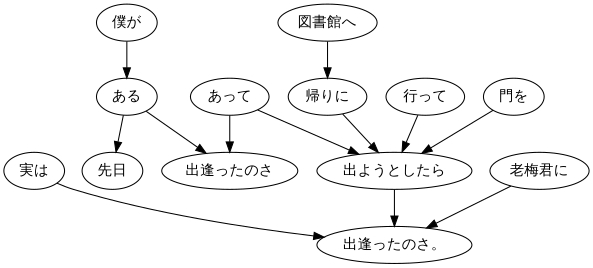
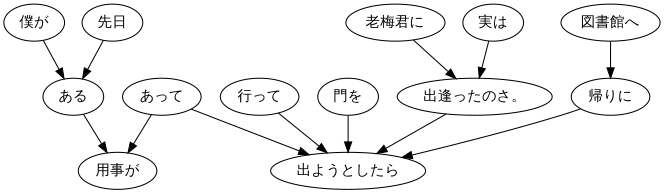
(121, 128) -> (95, 55)
(230, 171) -> (118, 171)
(394, 203) -> (416, 131)
